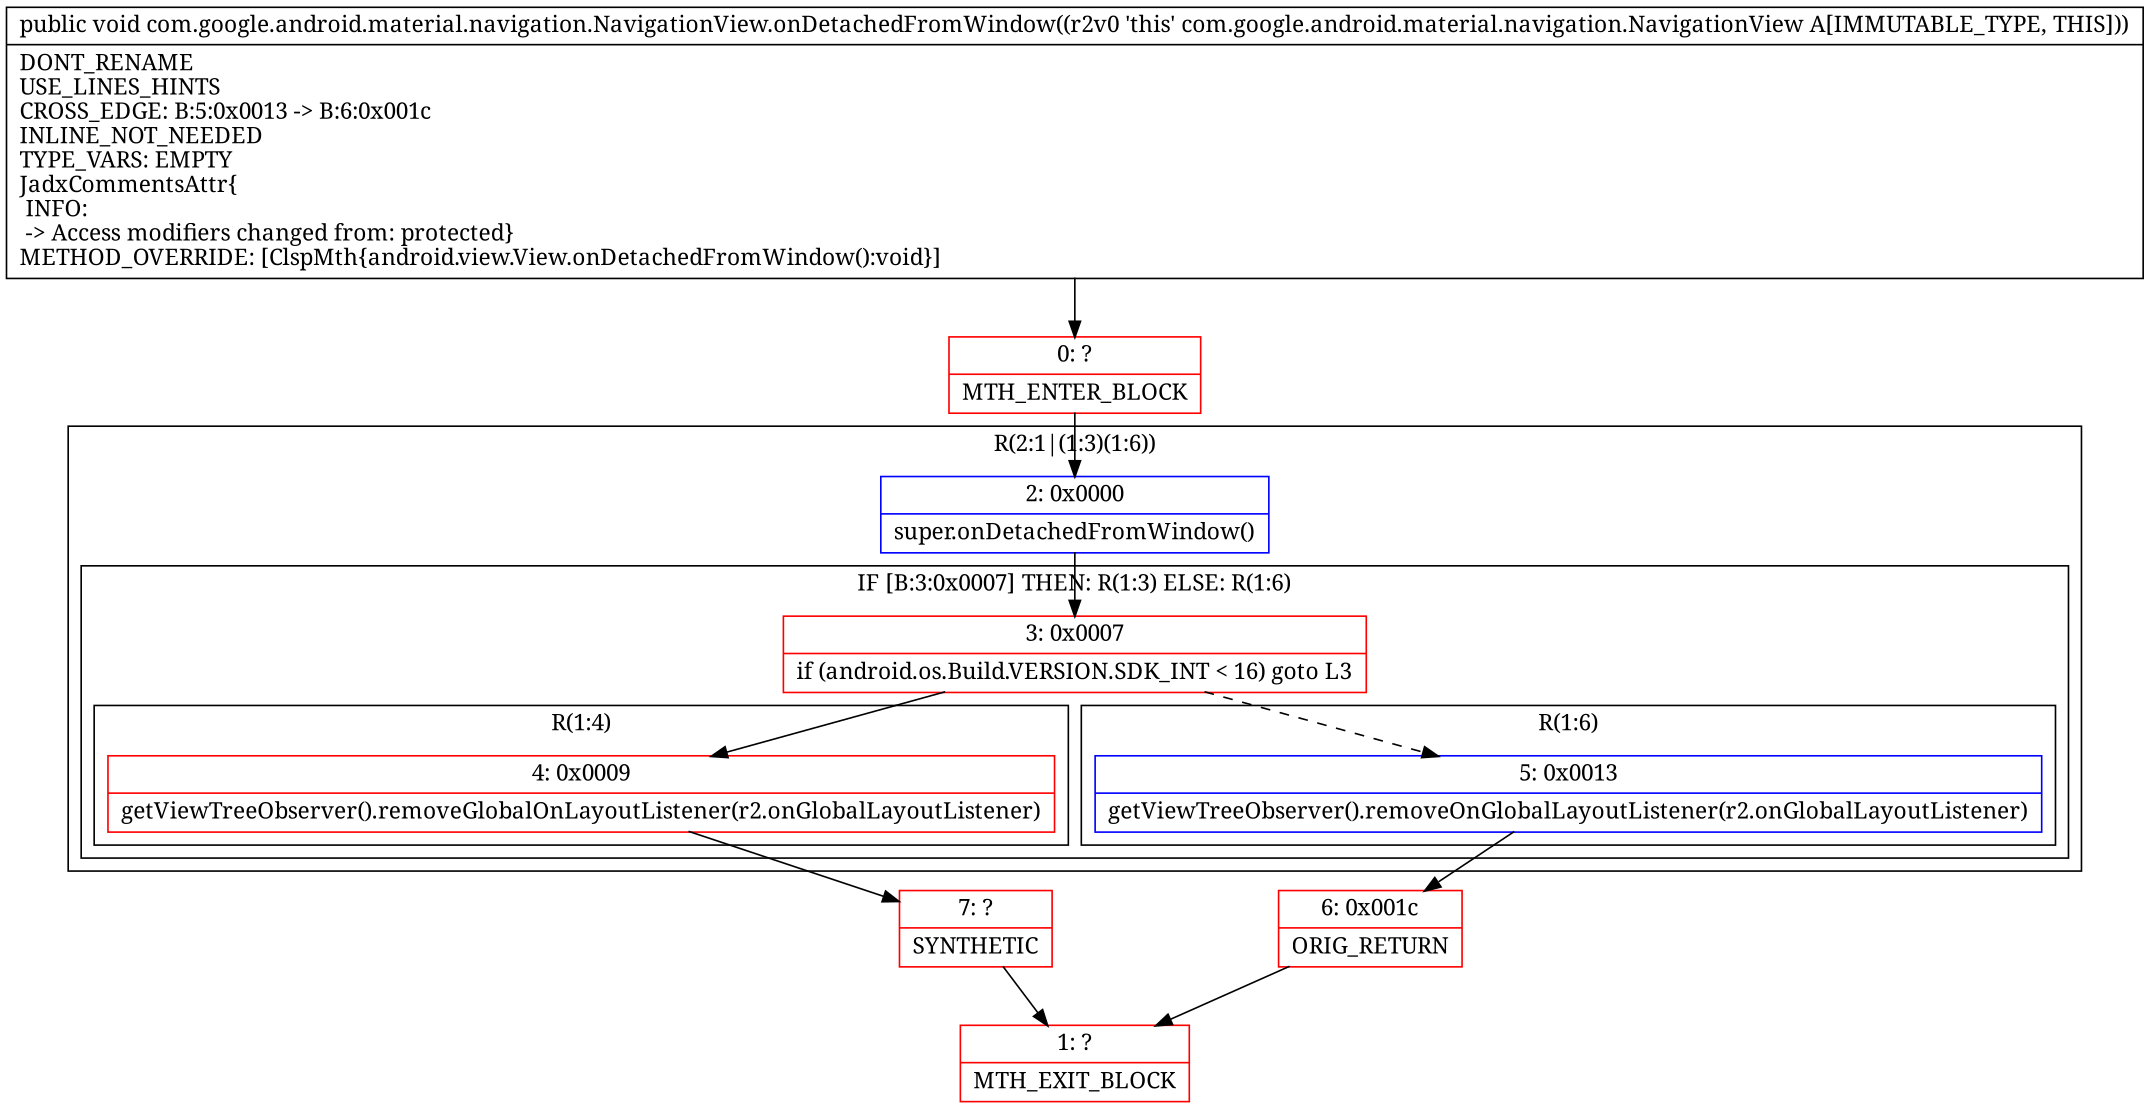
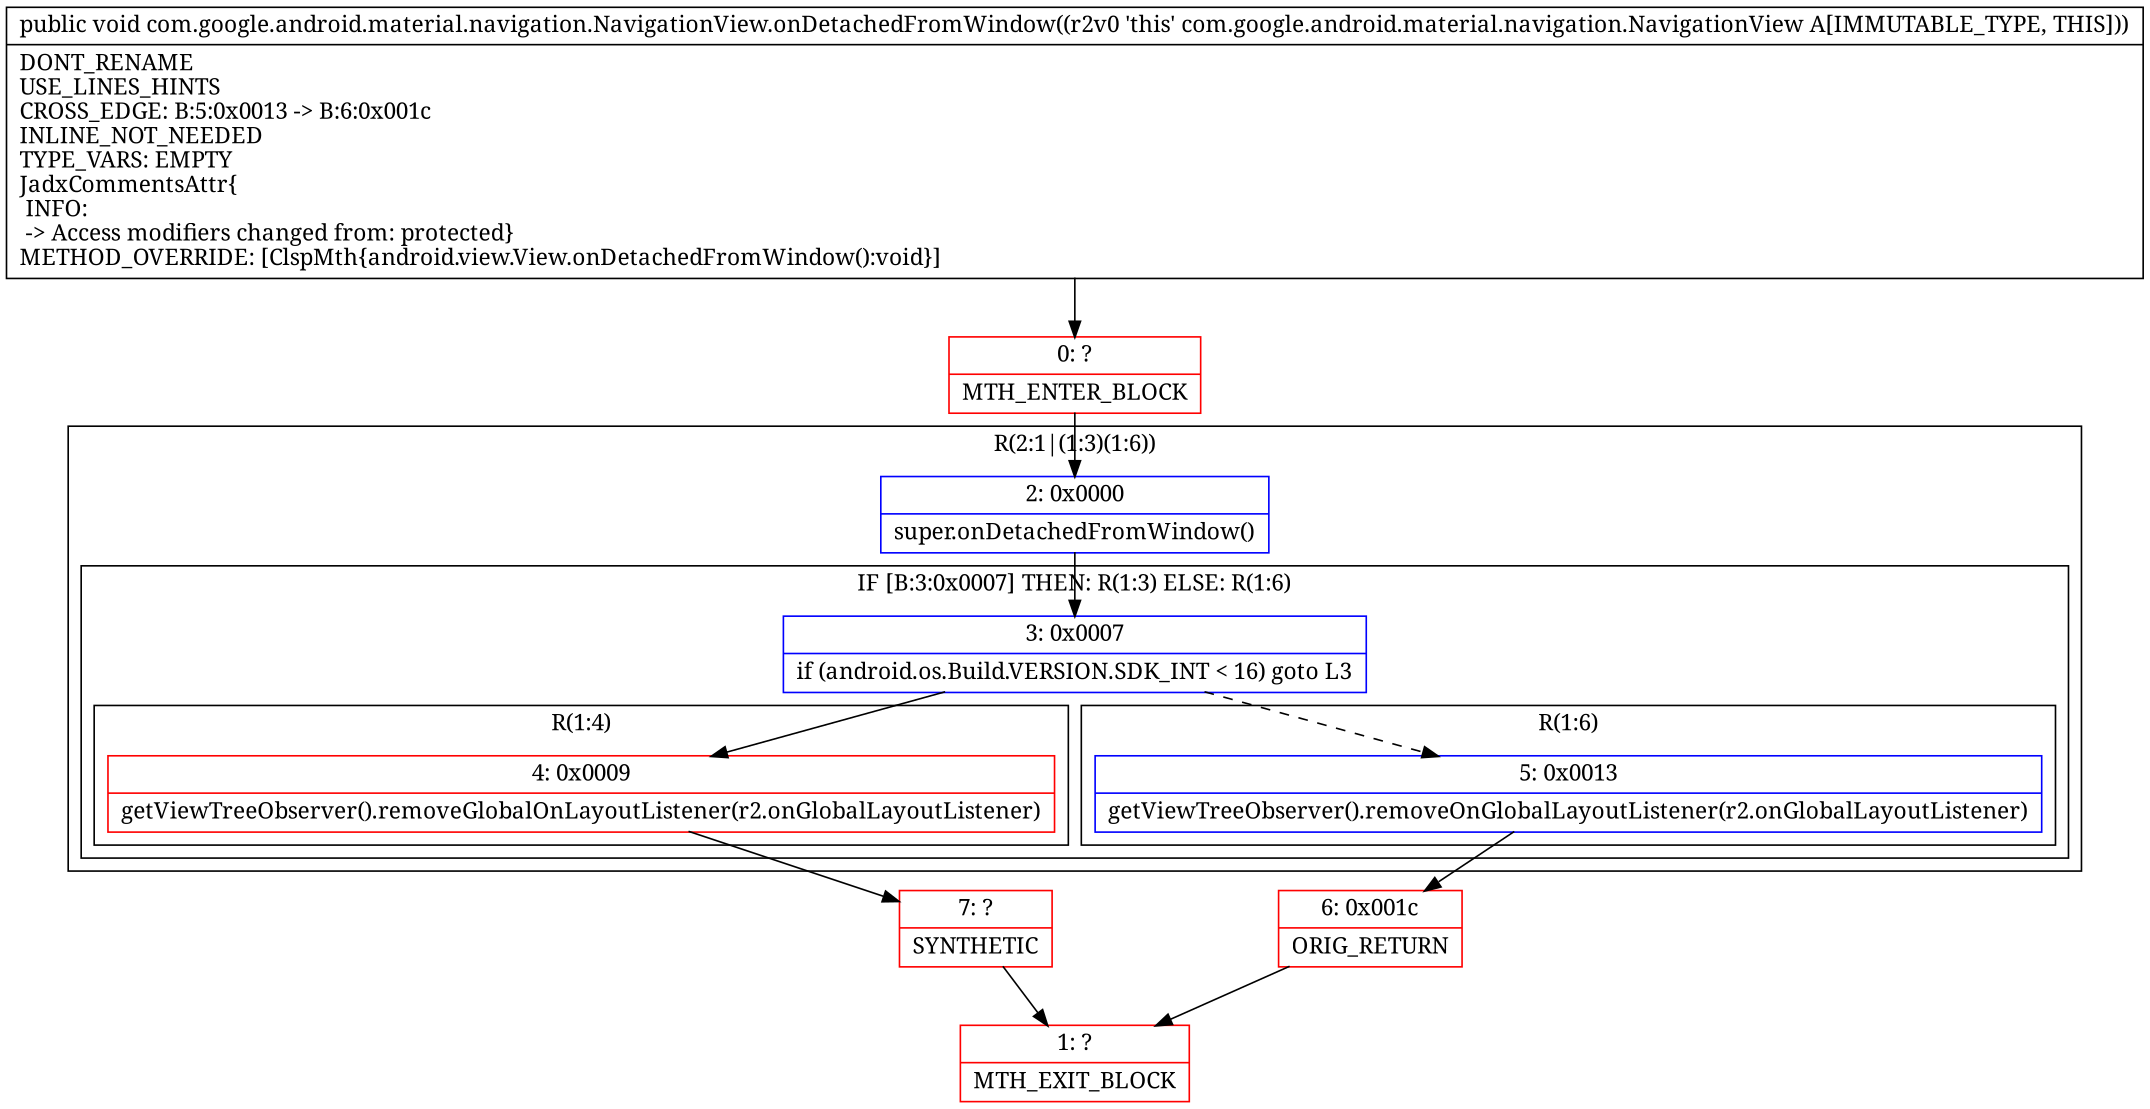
(1075, 654) -> (1075, 654)
